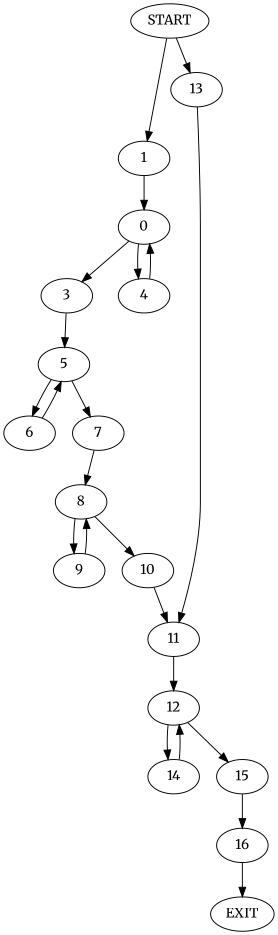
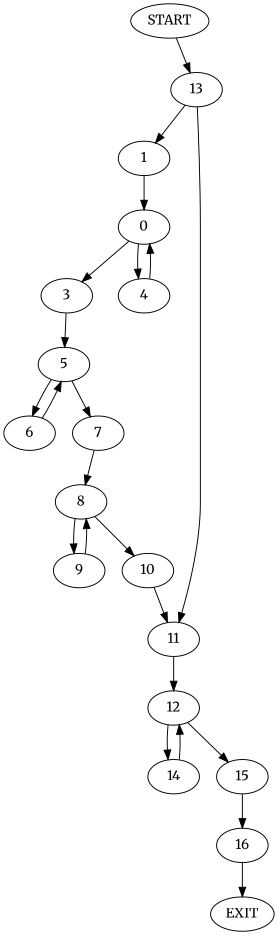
(158, 85) -> (173, 120)
